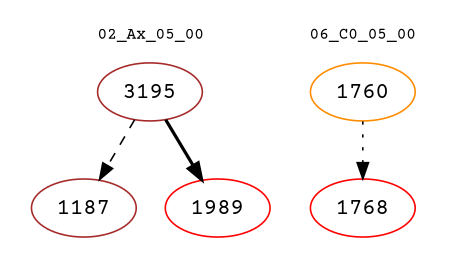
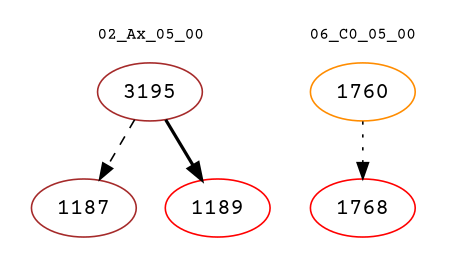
(218, 208) -> (218, 208)
